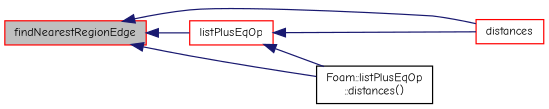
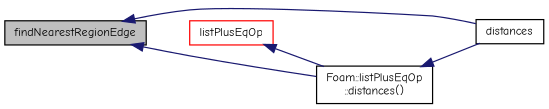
(381, 32) -> (456, 53)
(510, 32) -> (510, 32)
(76, 33) -> (76, 33)
(174, 33) -> none
